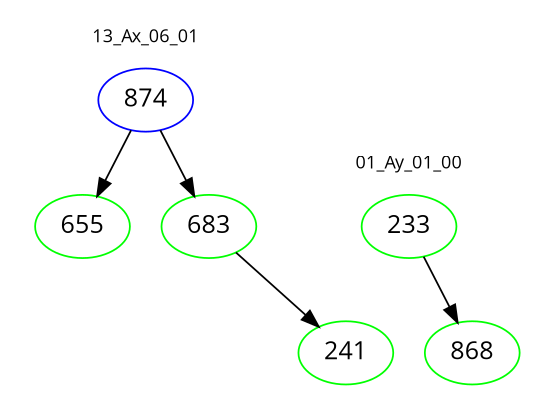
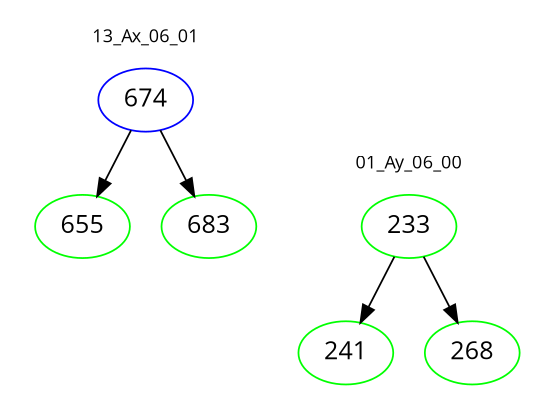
(146, 100) -> (146, 100)
(409, 164) -> (409, 164)
(271, 284) -> (381, 282)
(472, 353) -> (472, 353)
